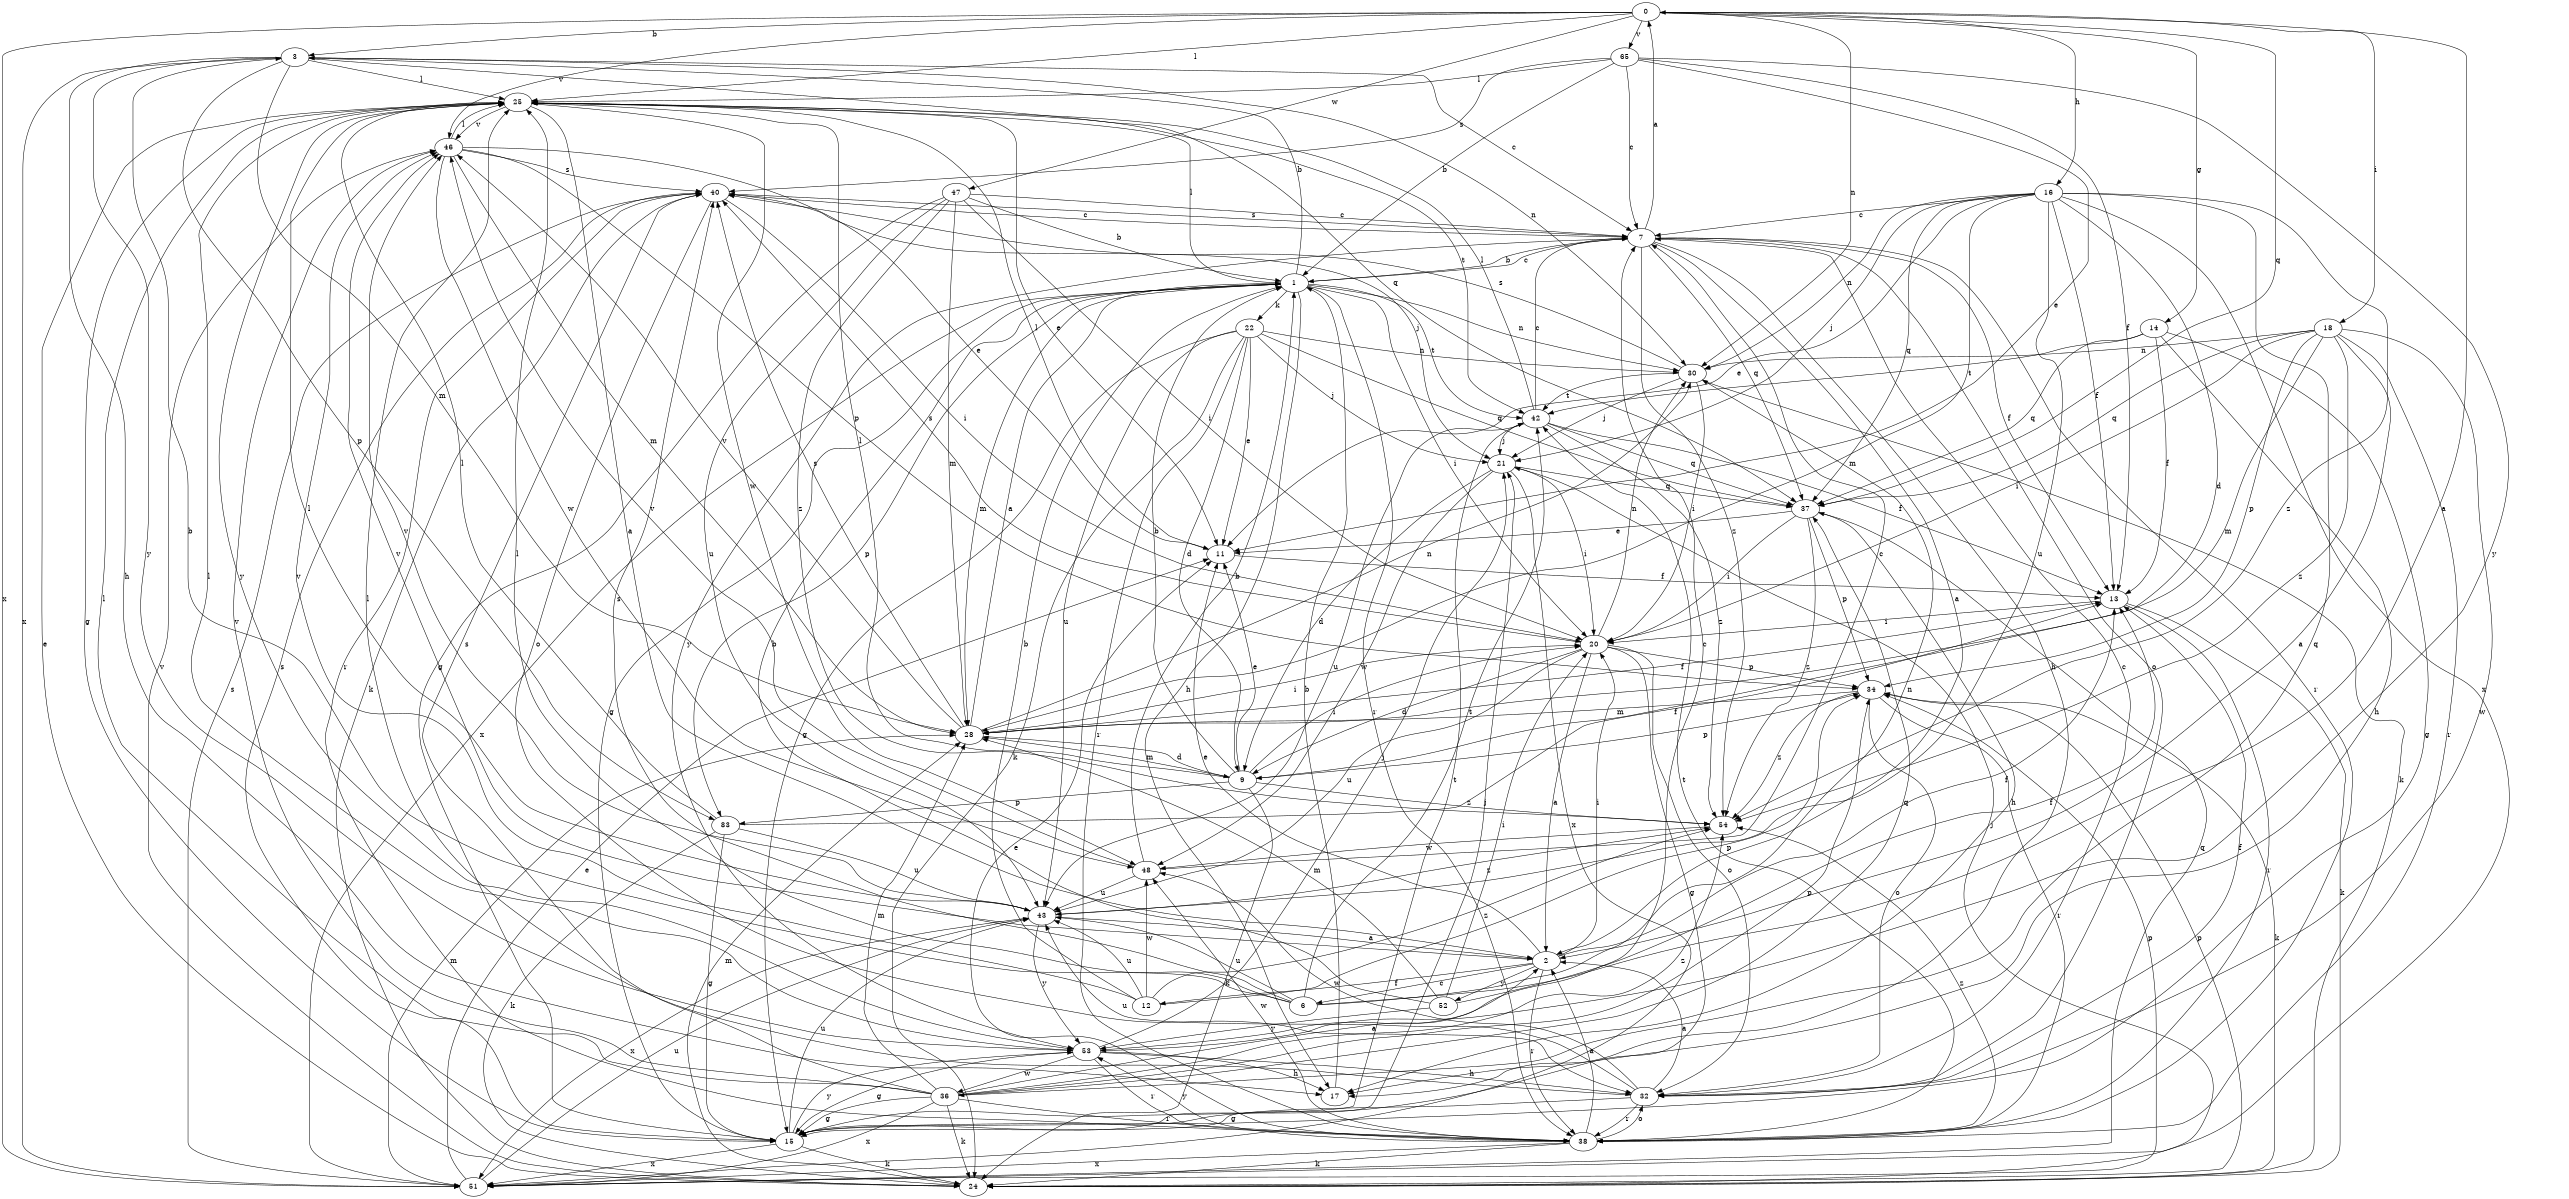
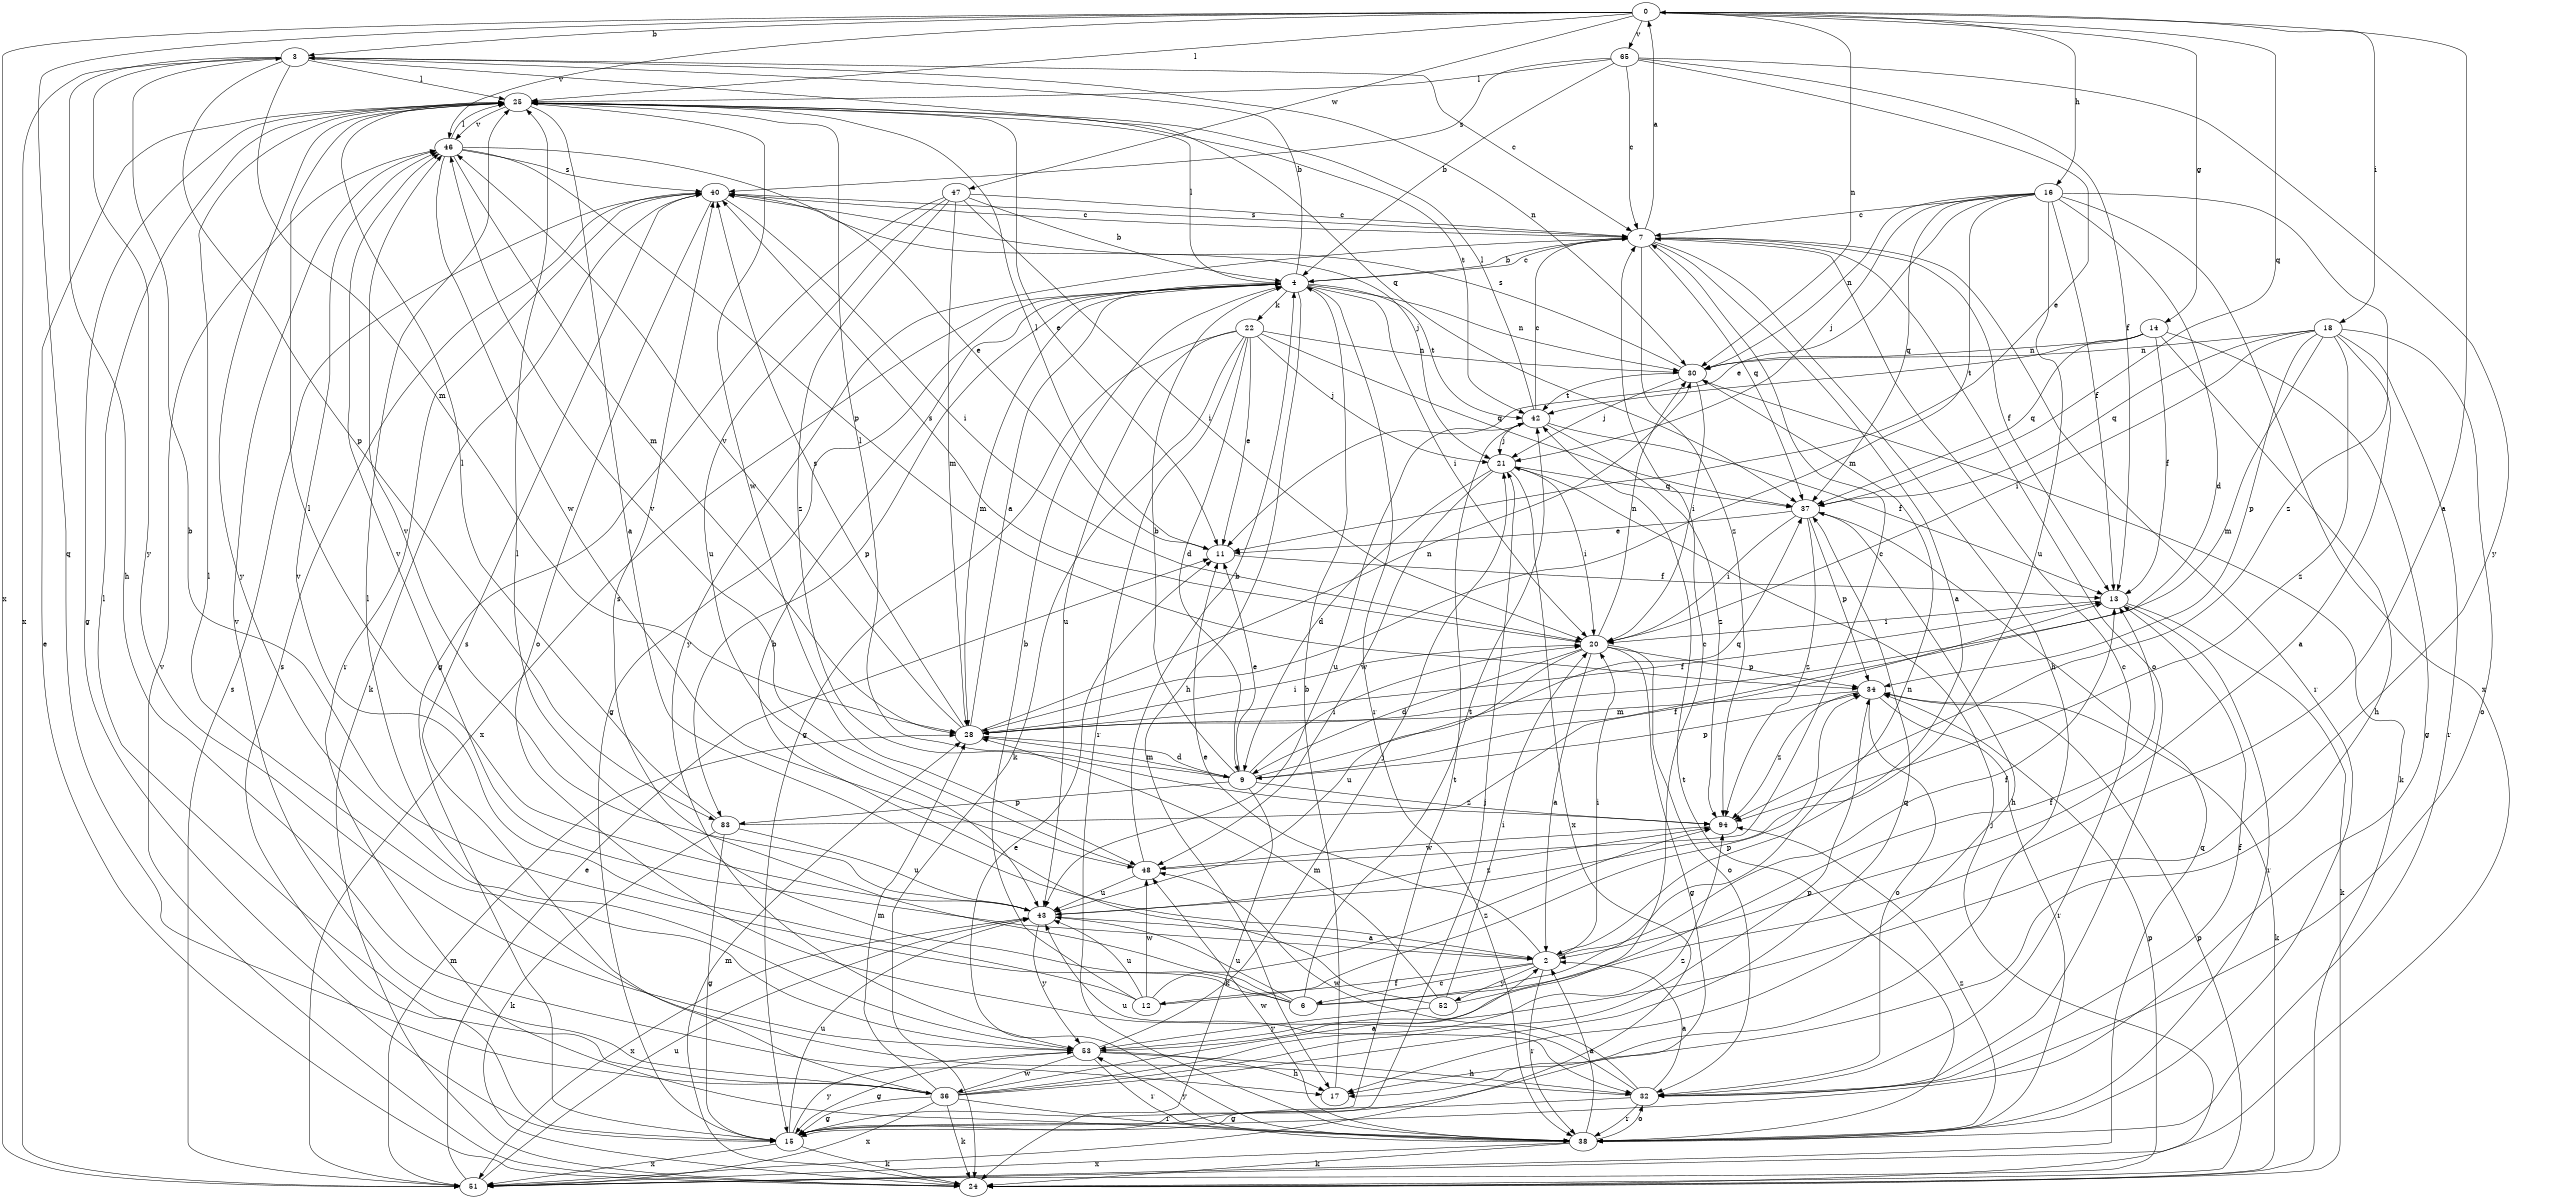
(1294, 283) -> (1294, 283)
none -> (1948, 353)
(1668, 465) -> (1545, 689)
(2483, 712) -> (2483, 712)
(1724, 825) -> (1724, 825)
(2014, 931) -> (88, 64)
